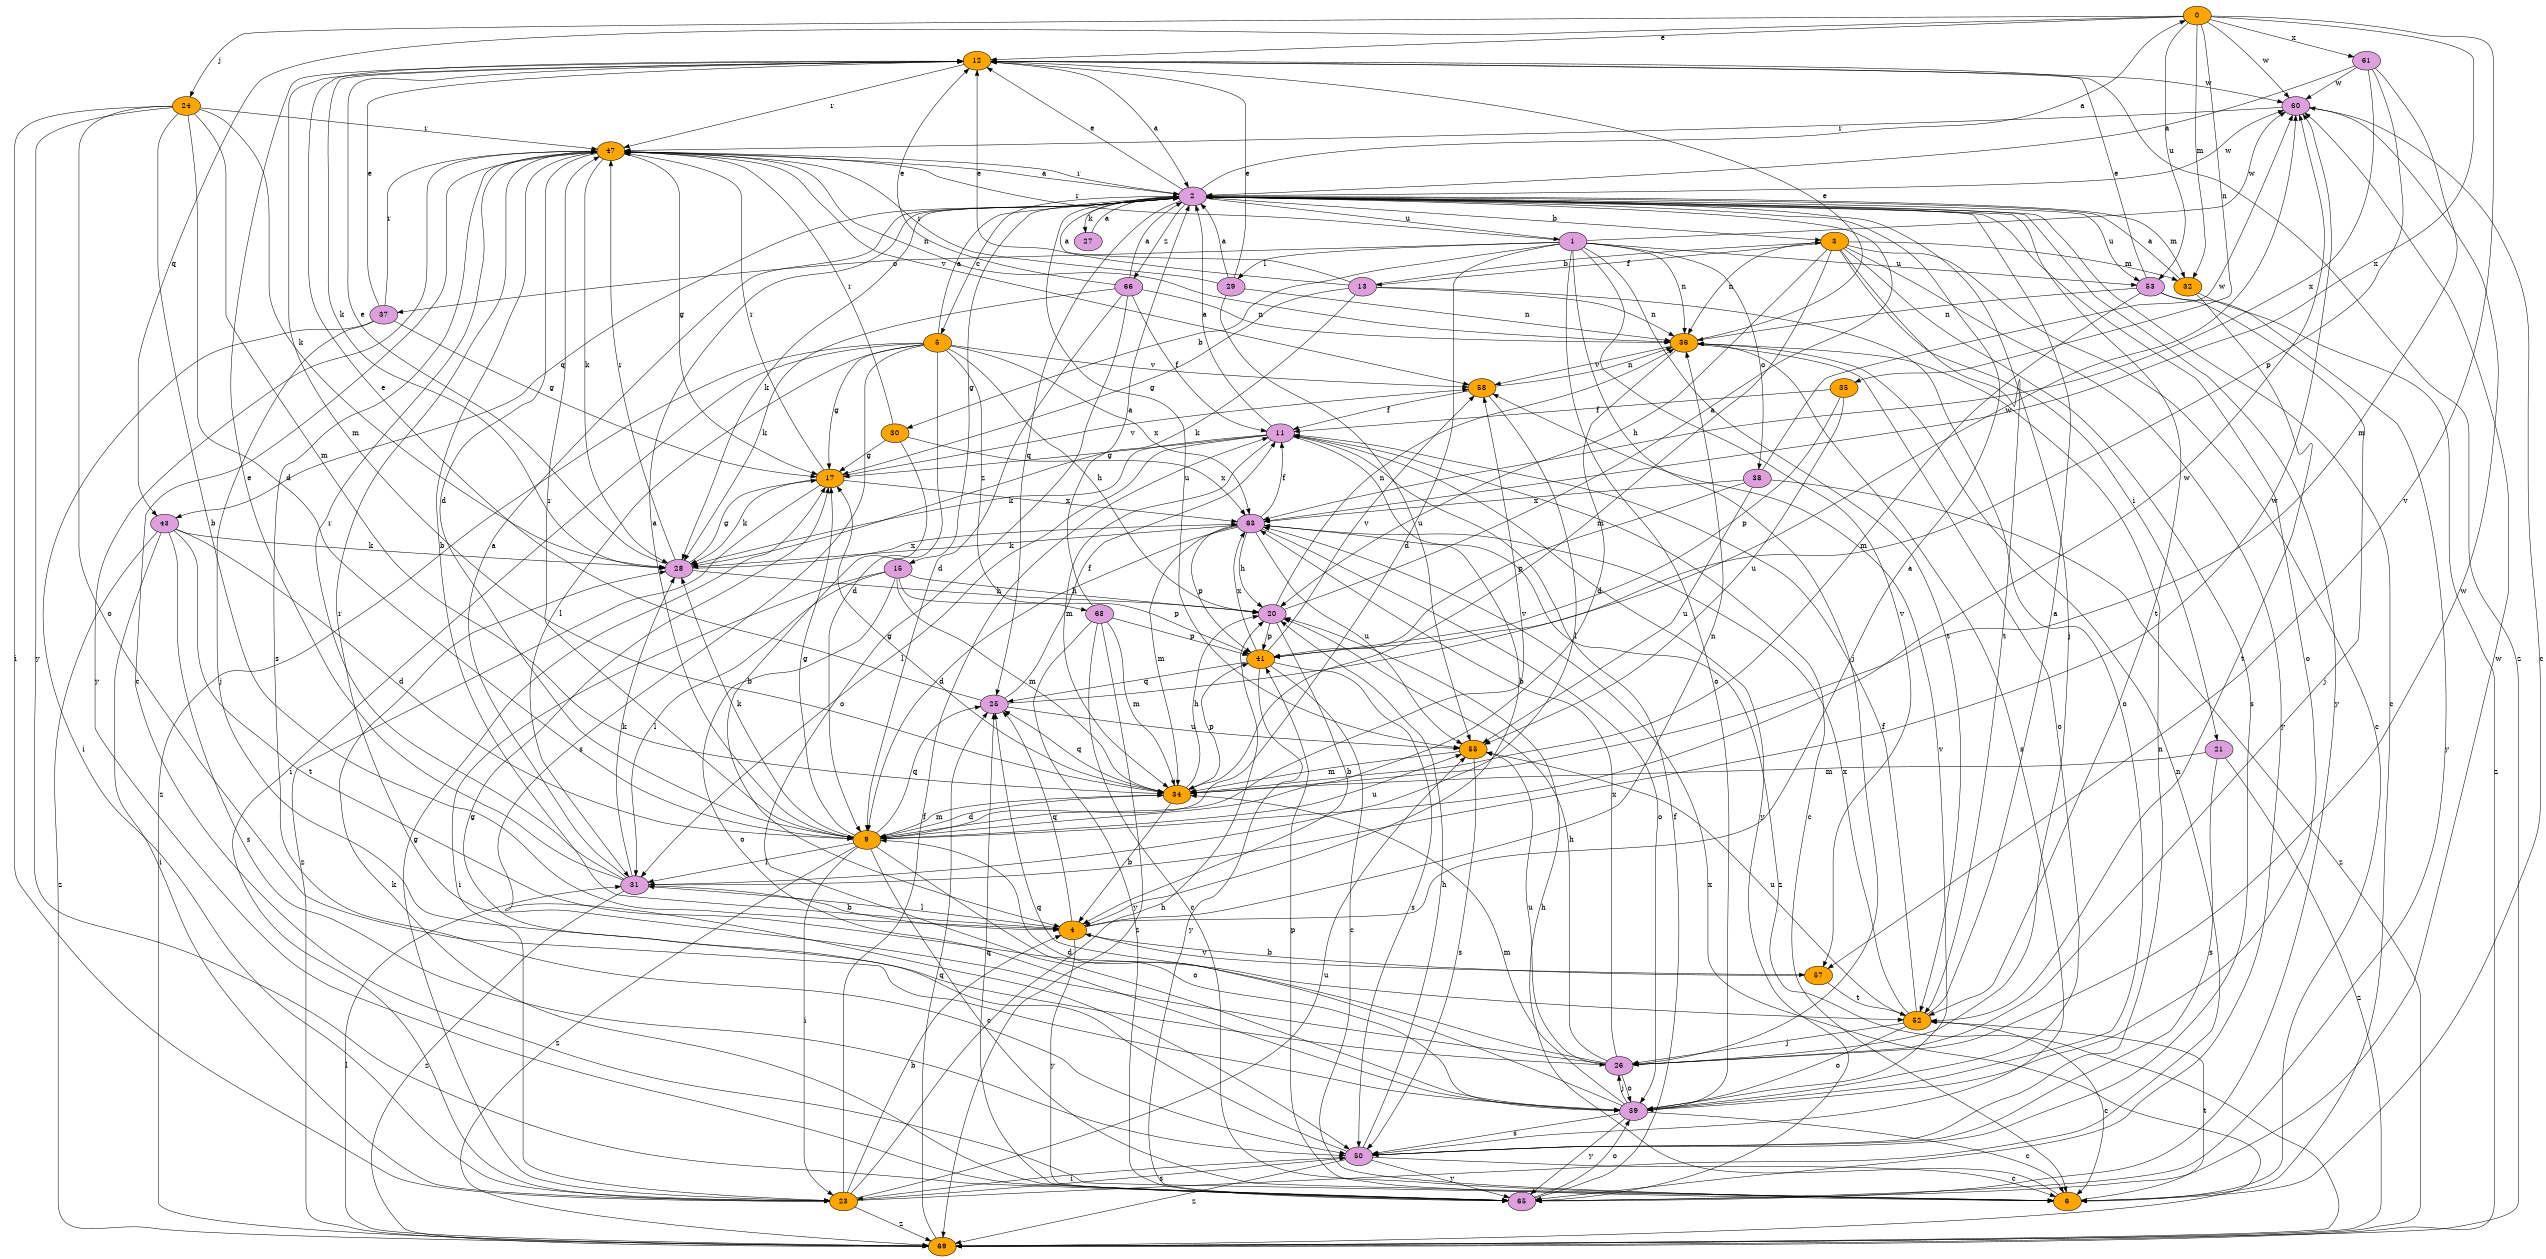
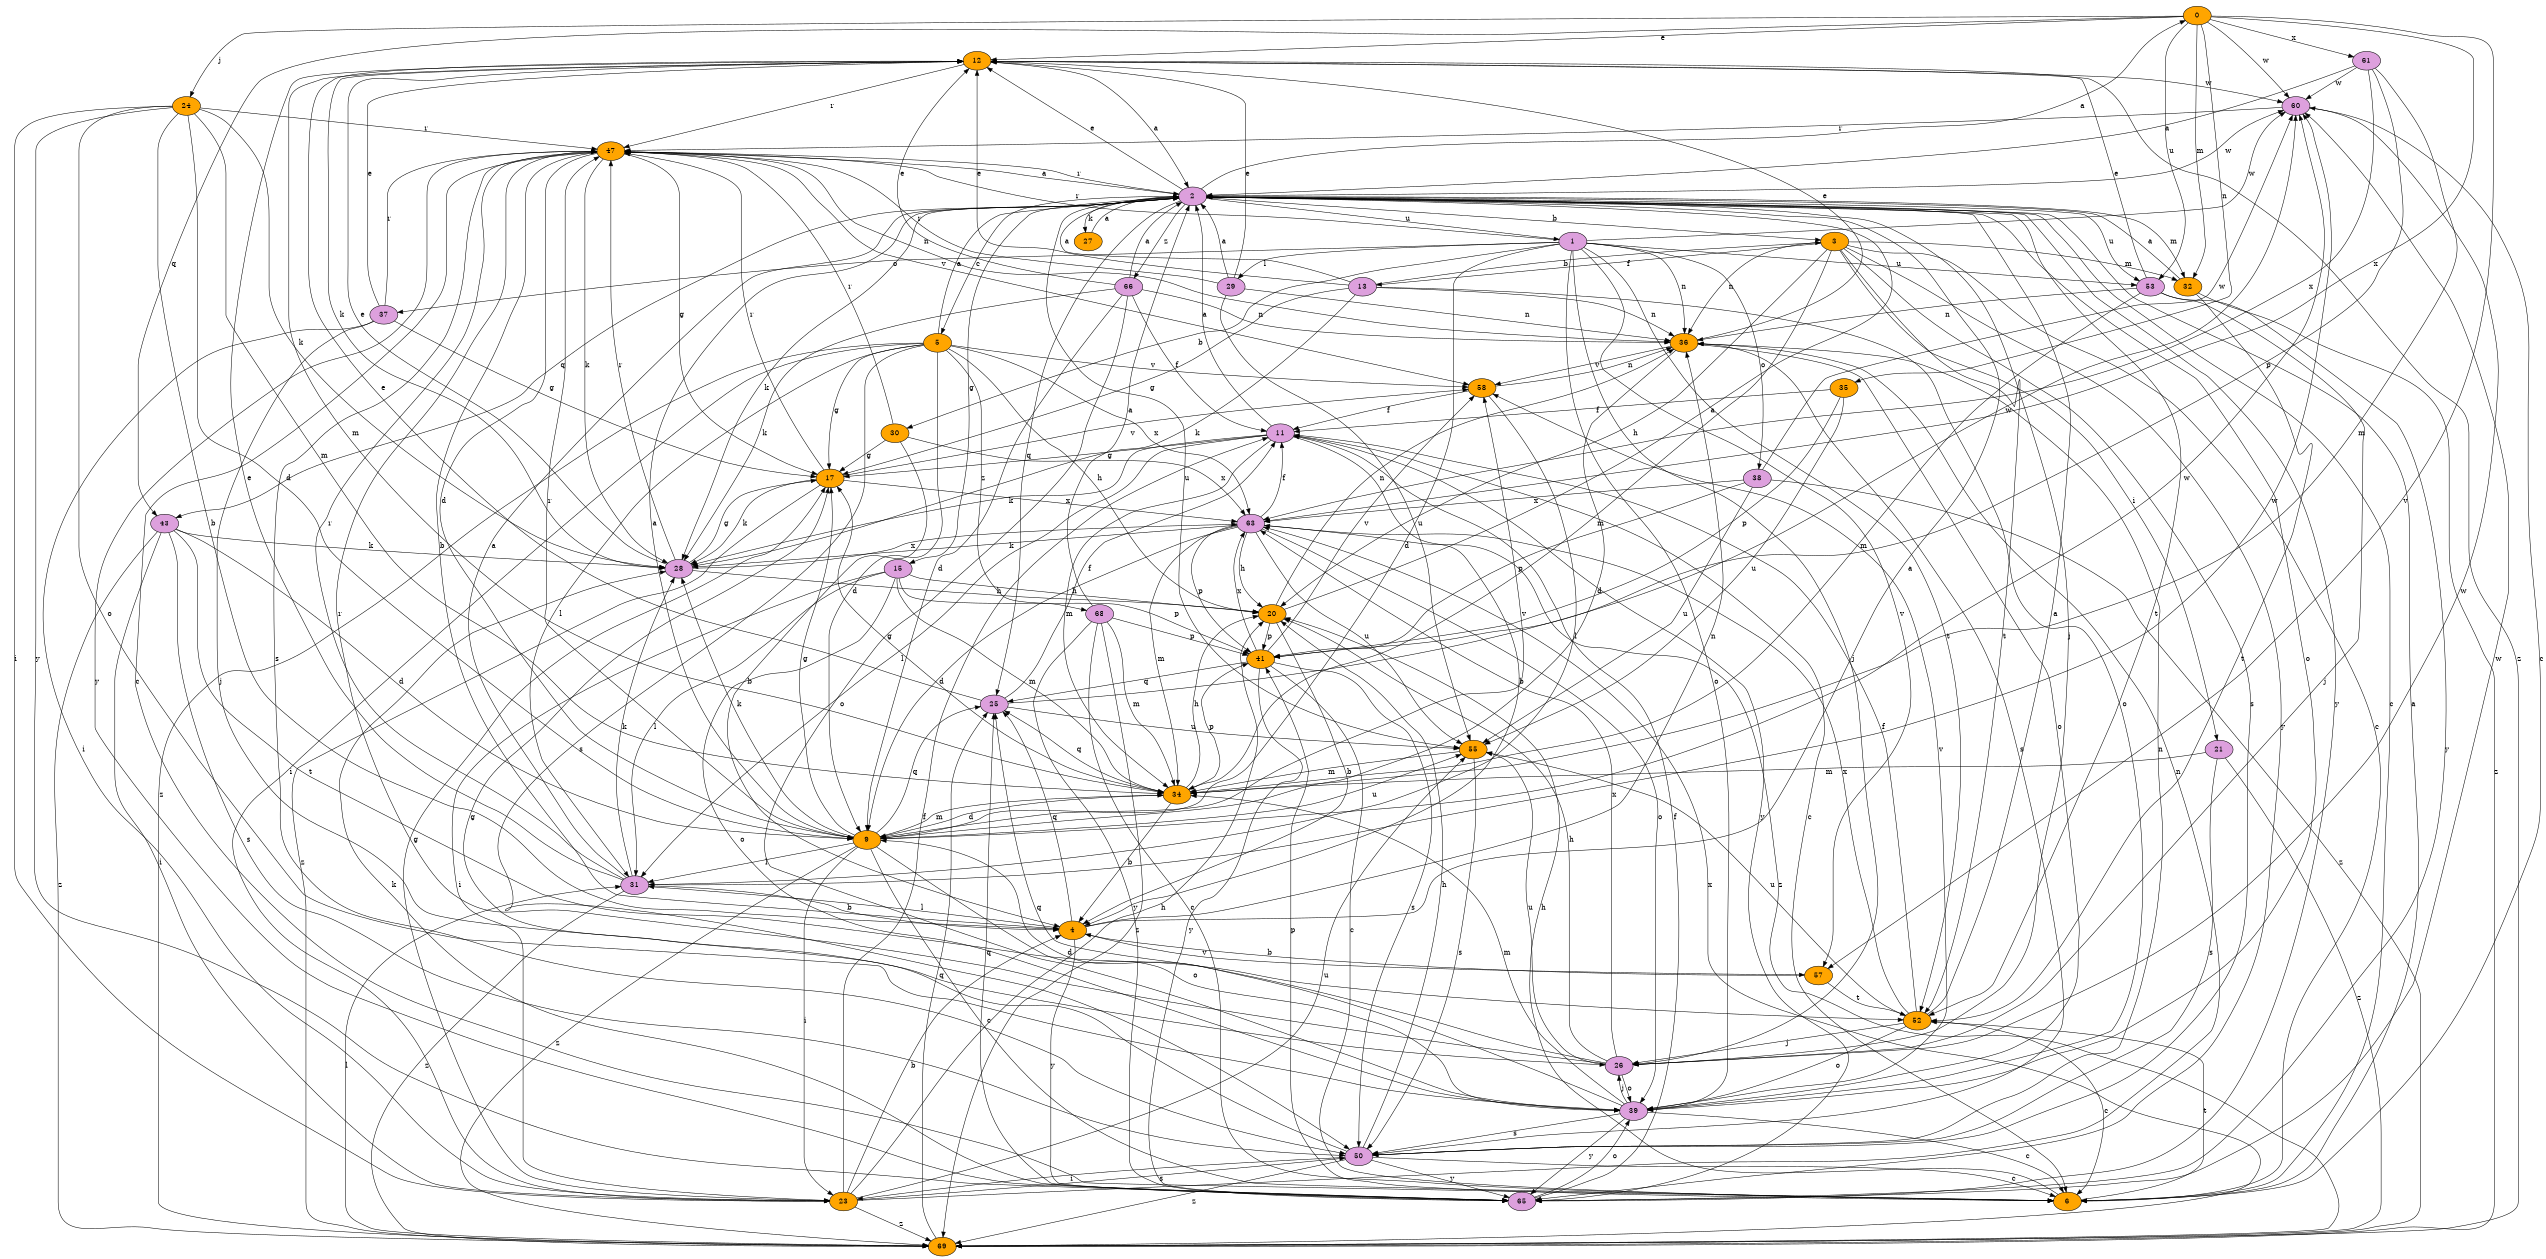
(1088, 242) -> (1088, 242)
none -> (2279, 368)
(1272, 614) -> (1272, 614)
